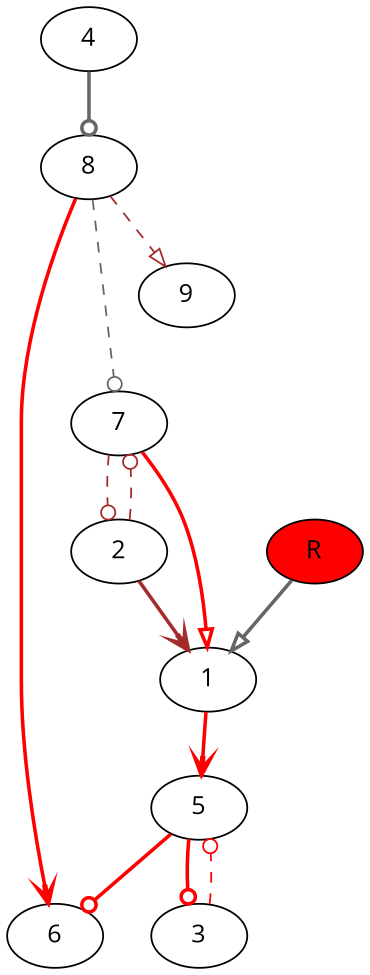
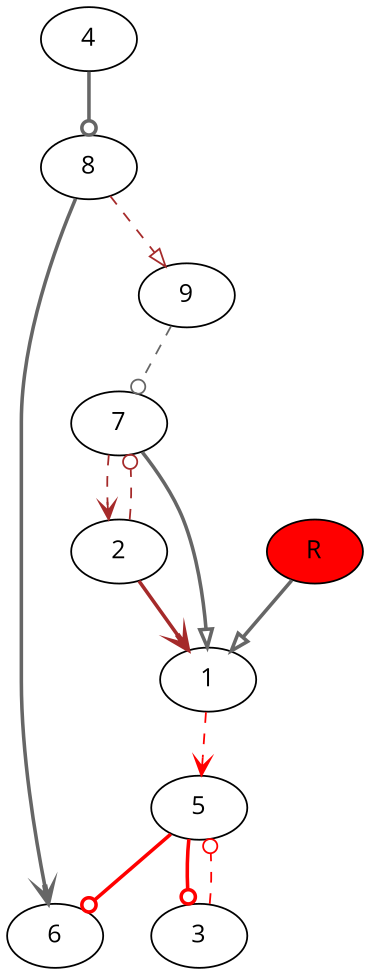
(103, 288) -> (156, 353)
(107, 480) -> (107, 480)
(189, 535) -> (189, 535)
(21, 539) -> (21, 539)
(204, 735) -> (204, 735)
